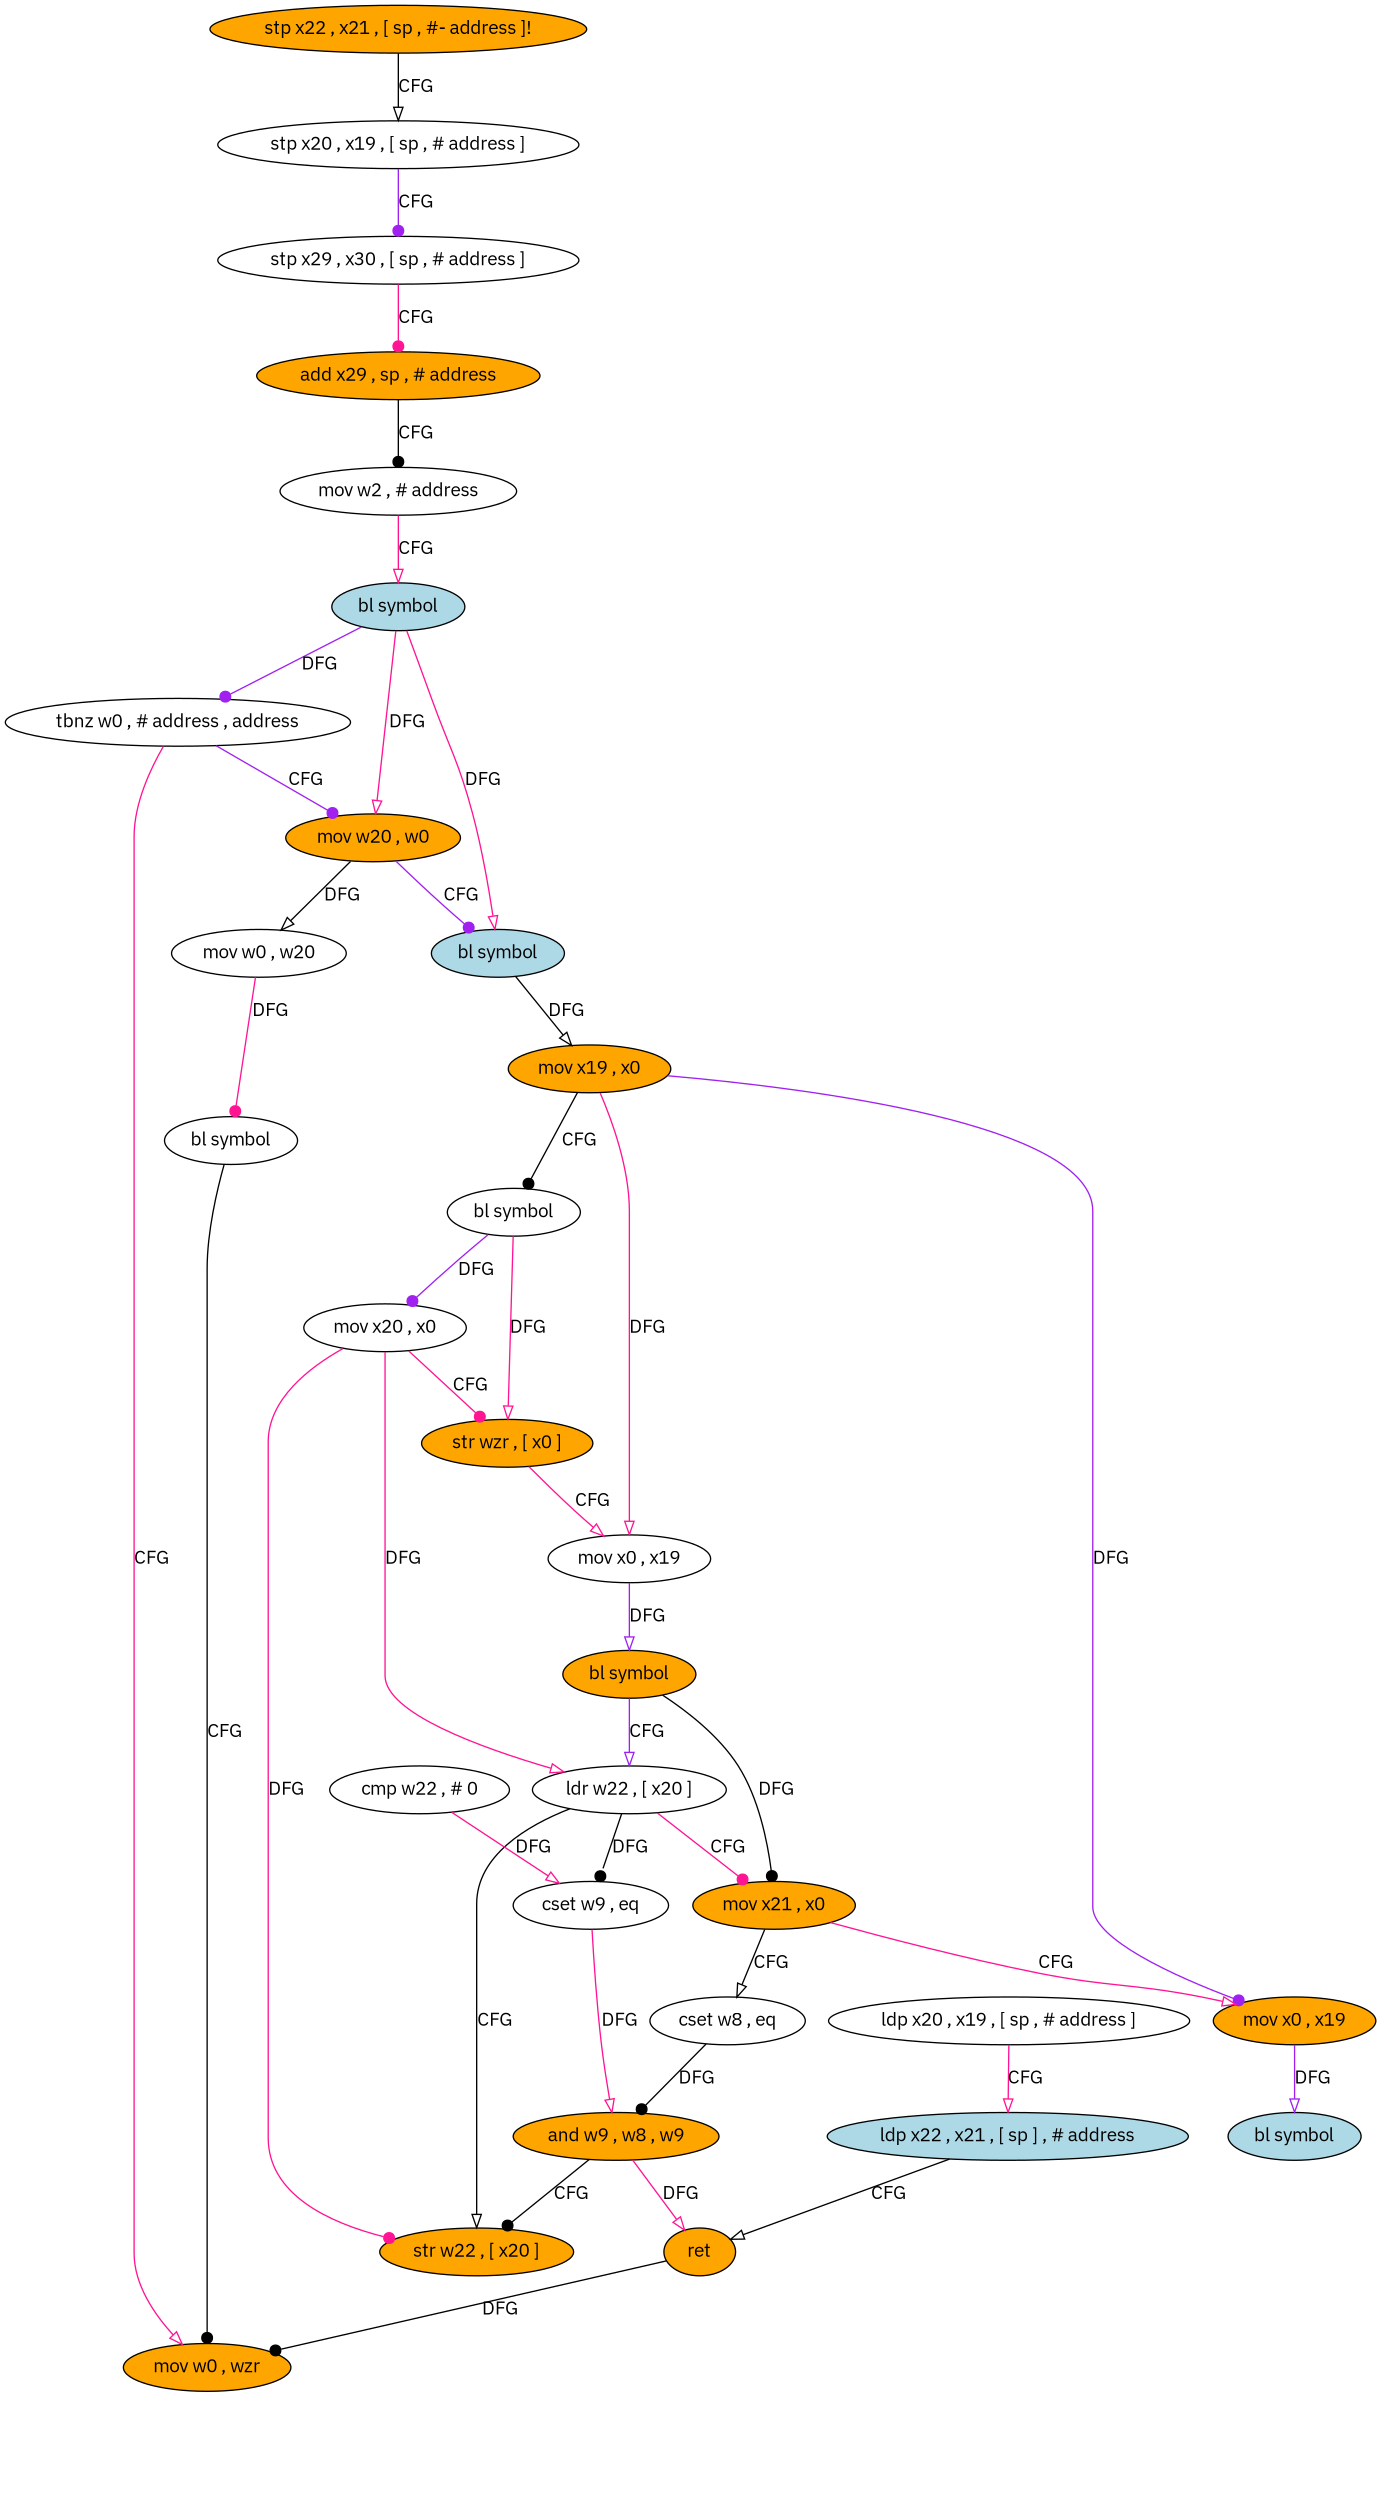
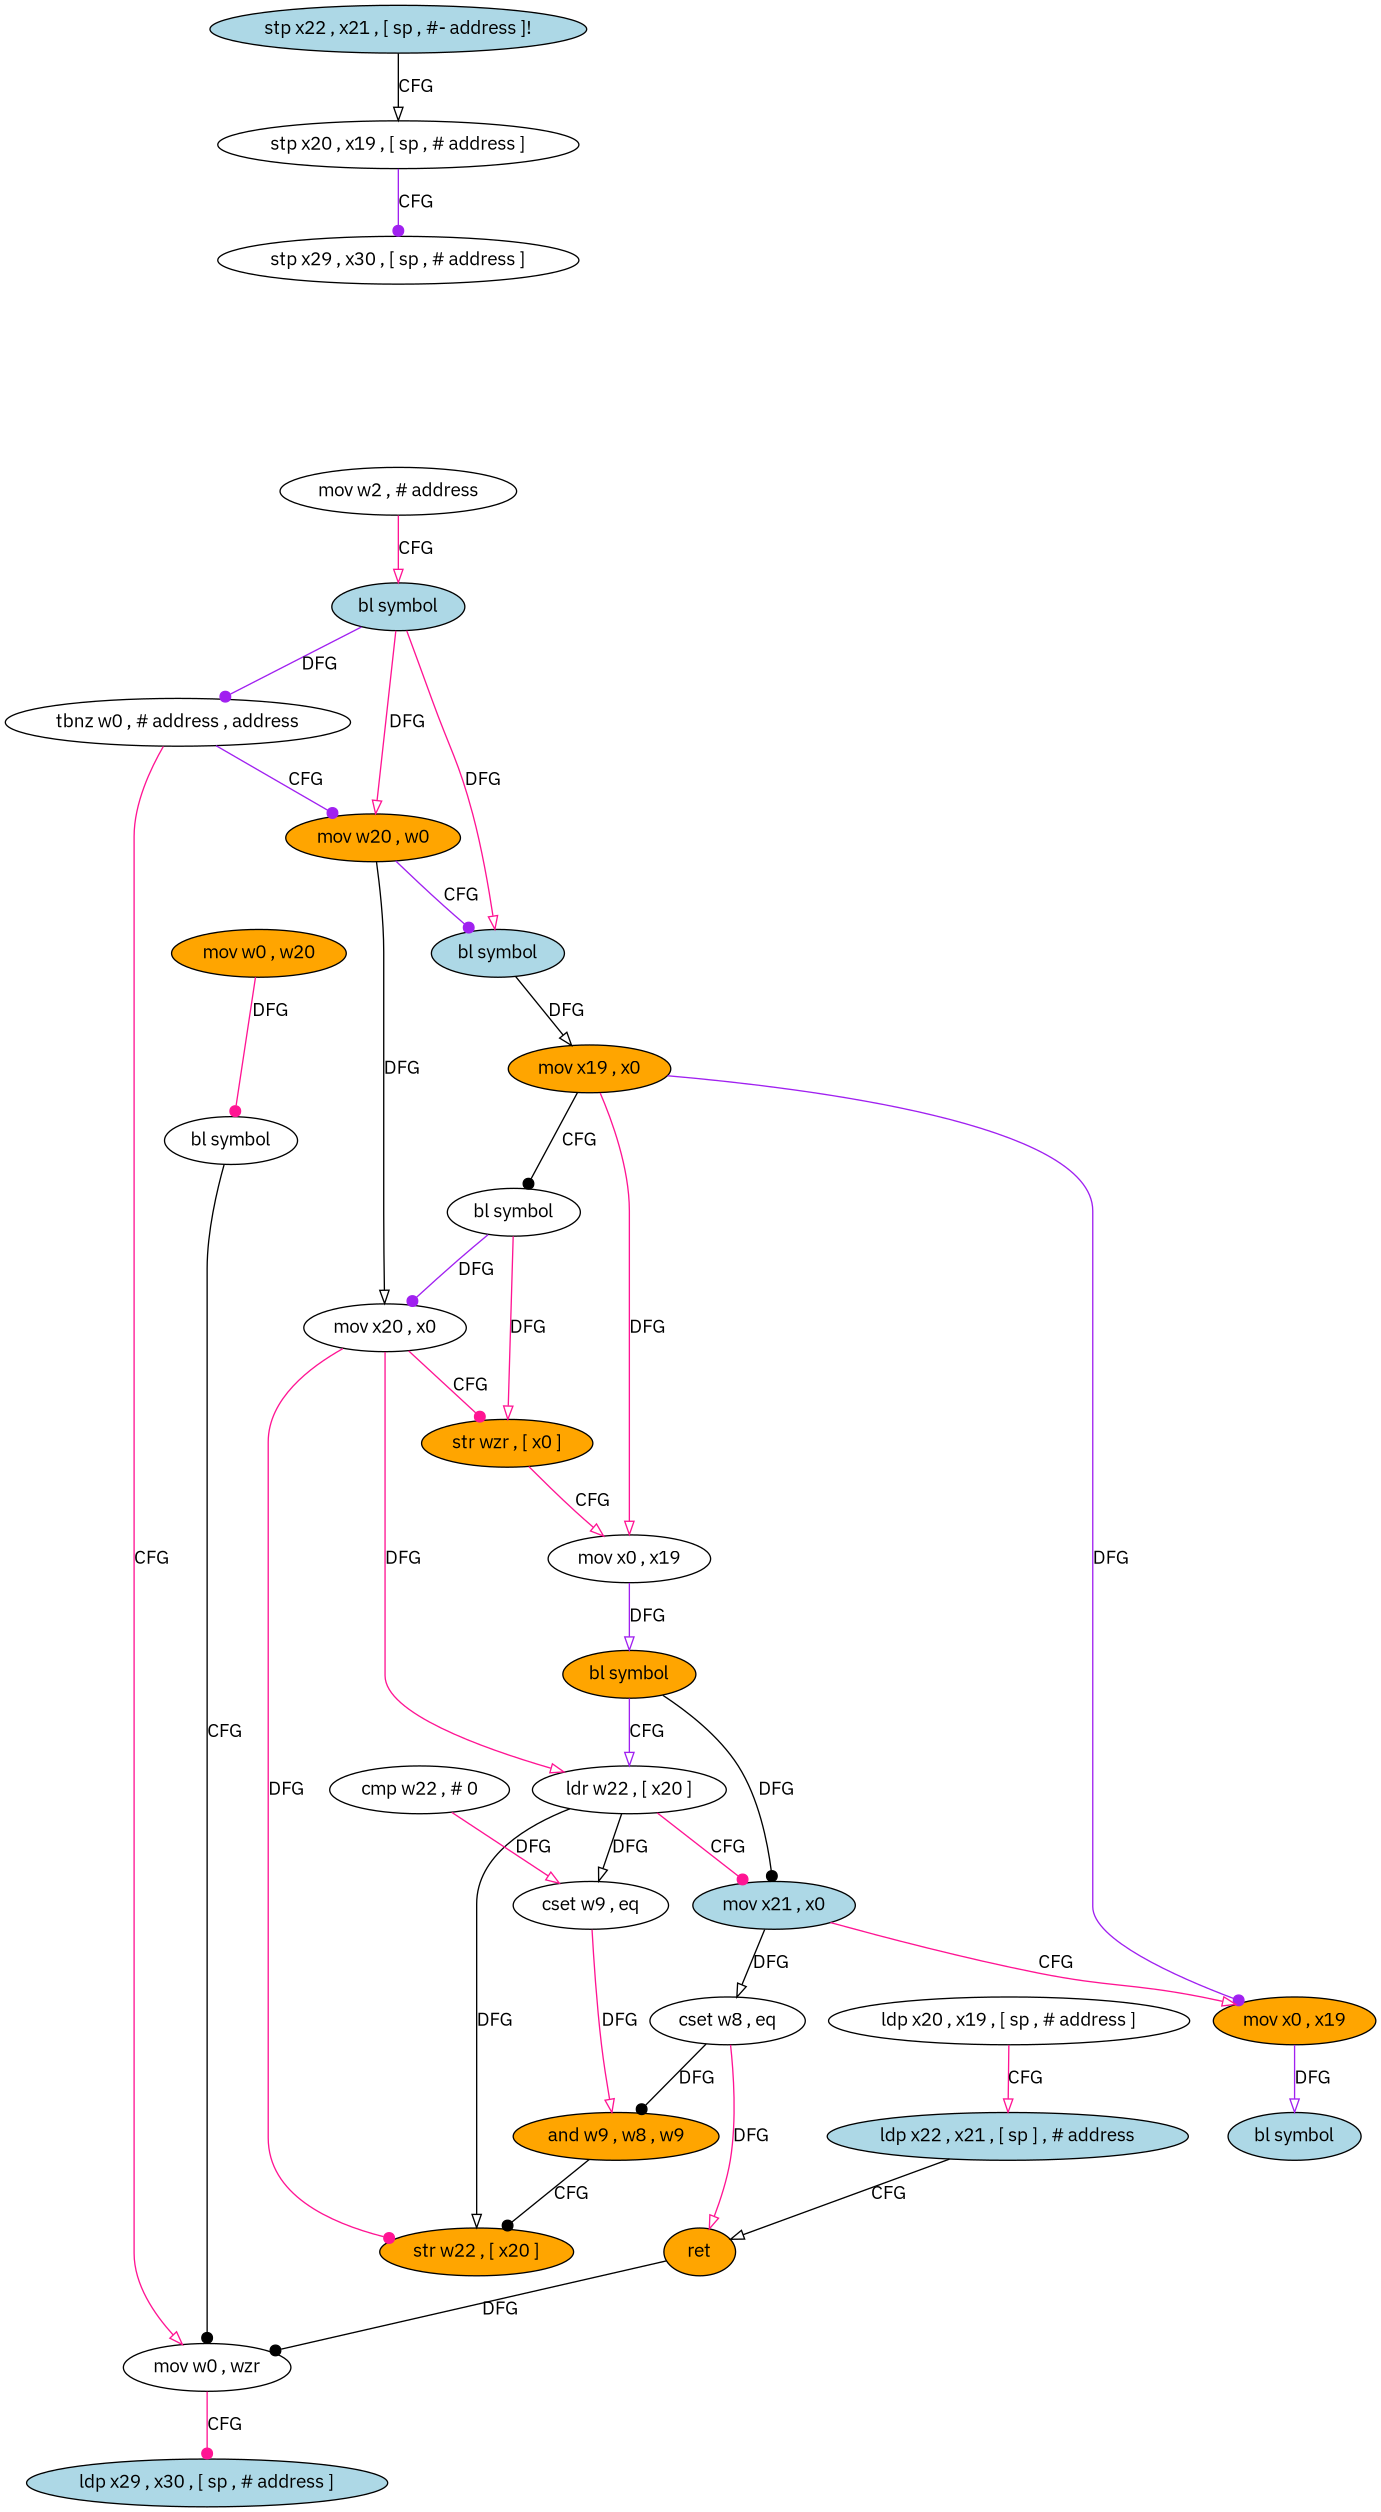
(398, 29) -> (398, 29)
(398, 376) -> none
(321, 891) -> (384, 1076)
(259, 953) -> (259, 953)
(612, 1841) -> (612, 1841)
(774, 1905) -> (774, 1905)
(771, 1963) -> (771, 1963)
(495, 2021) -> (495, 2021)
(655, 2190) -> (733, 2132)
(207, 2367) -> (207, 2367)
none -> (207, 2483)
